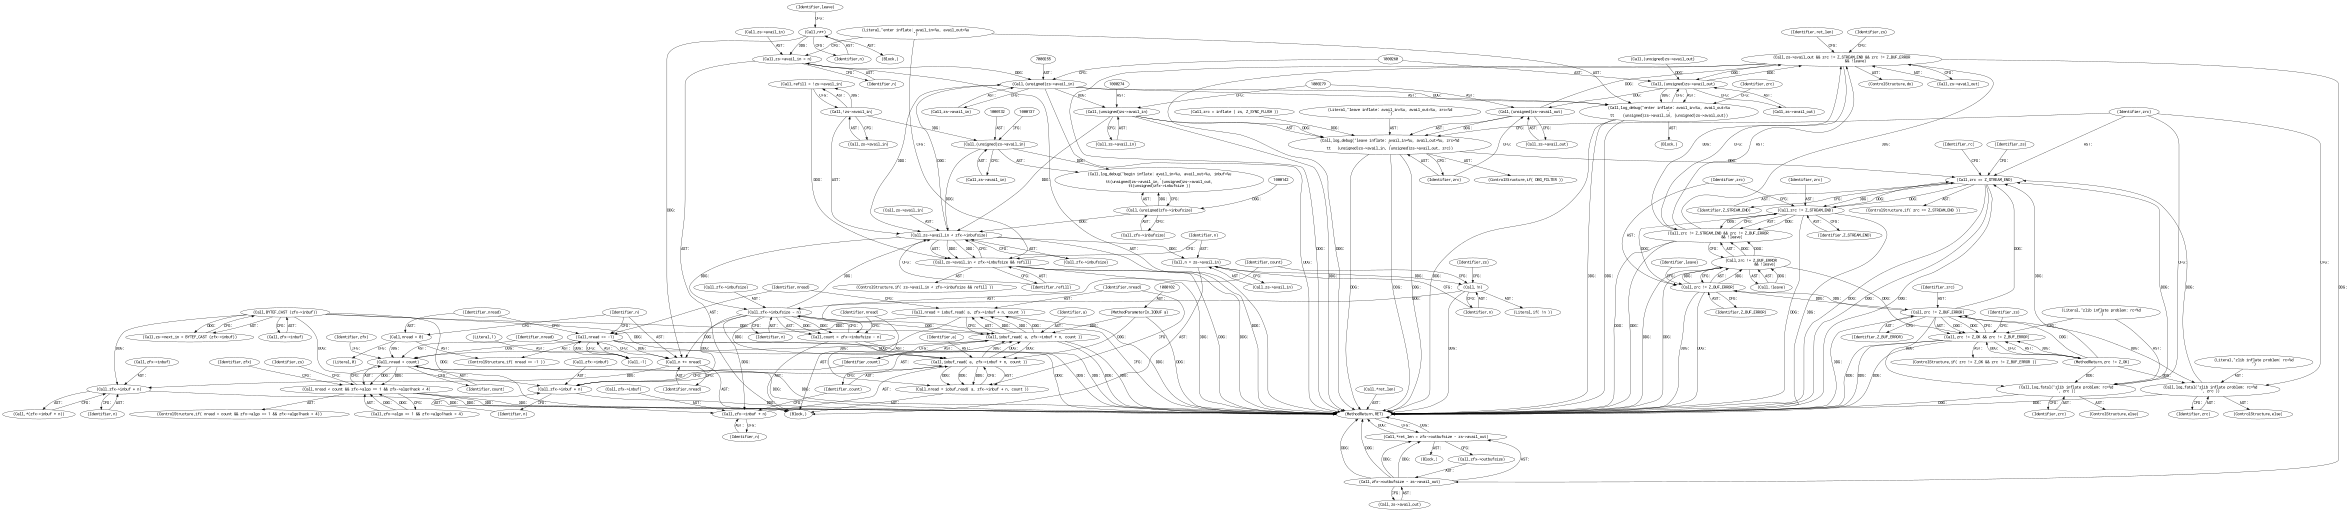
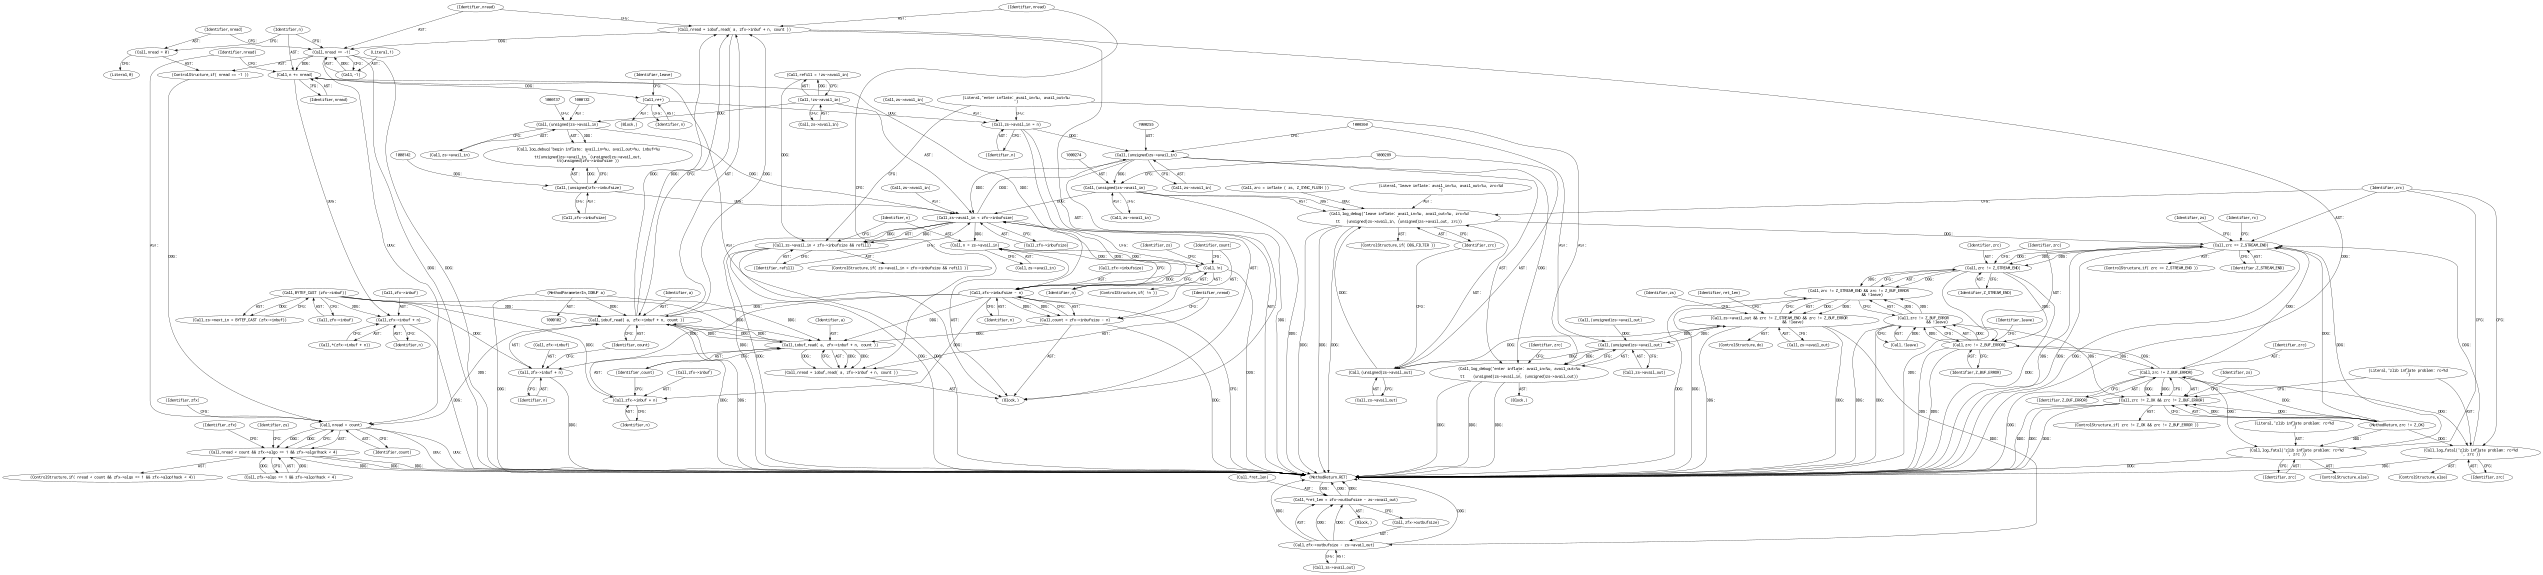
(1318, 84) -> (1383, 155)
(667, 135) -> (476, 87)
(977, 248) -> (1105, 239)
(1757, 276) -> (1883, 334)
(1154, 299) -> (566, 306)
(1533, 312) -> (1128, 293)
(390, 348) -> (168, 289)
(1372, 401) -> (1296, 488)
(1407, 426) -> (1326, 489)
